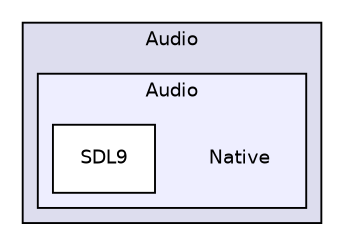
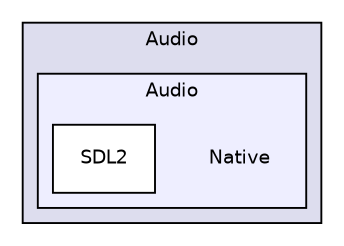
(104, 159) -> (104, 159)
